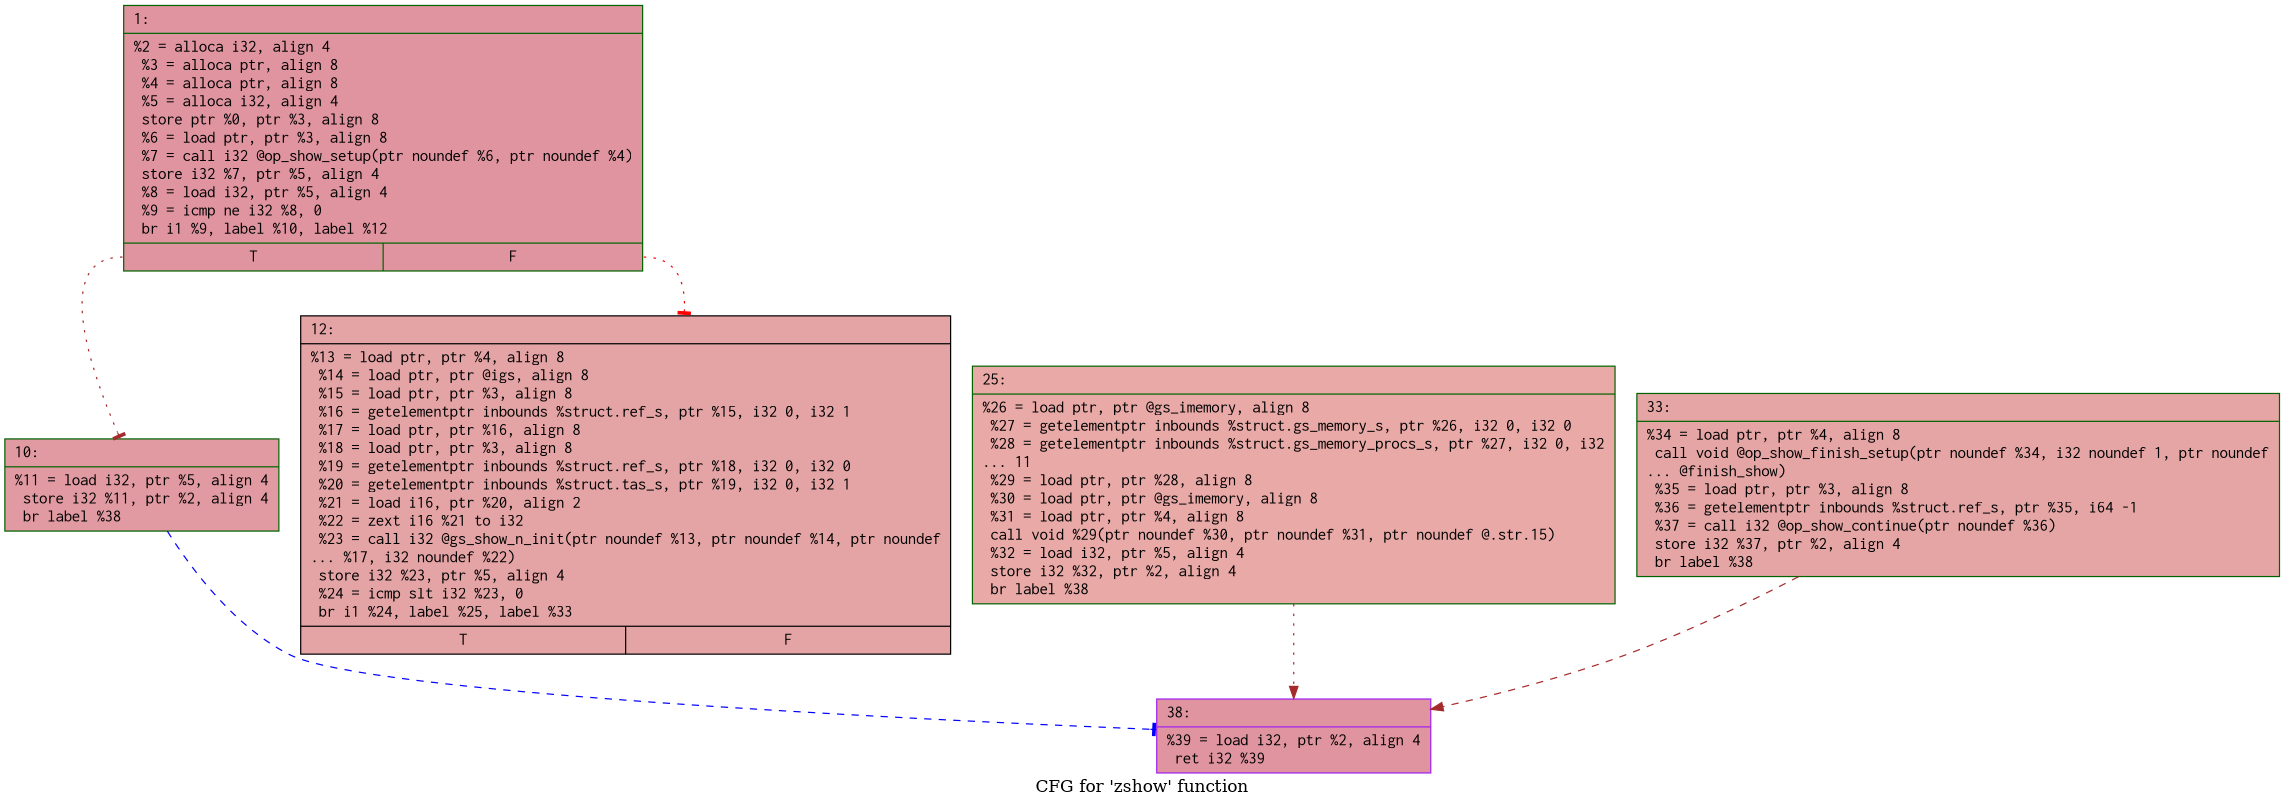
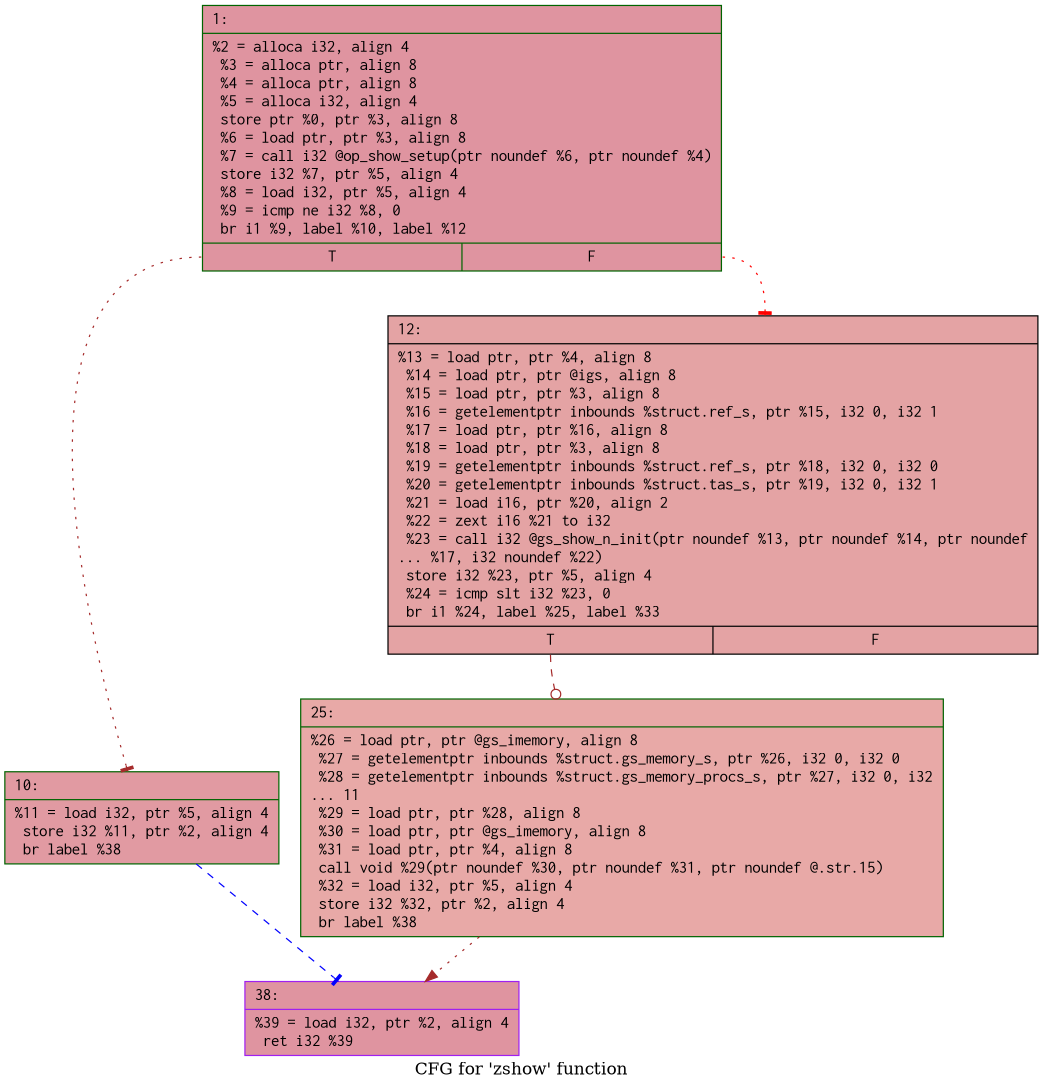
(1958, 485) -> none
none -> (552, 672)
